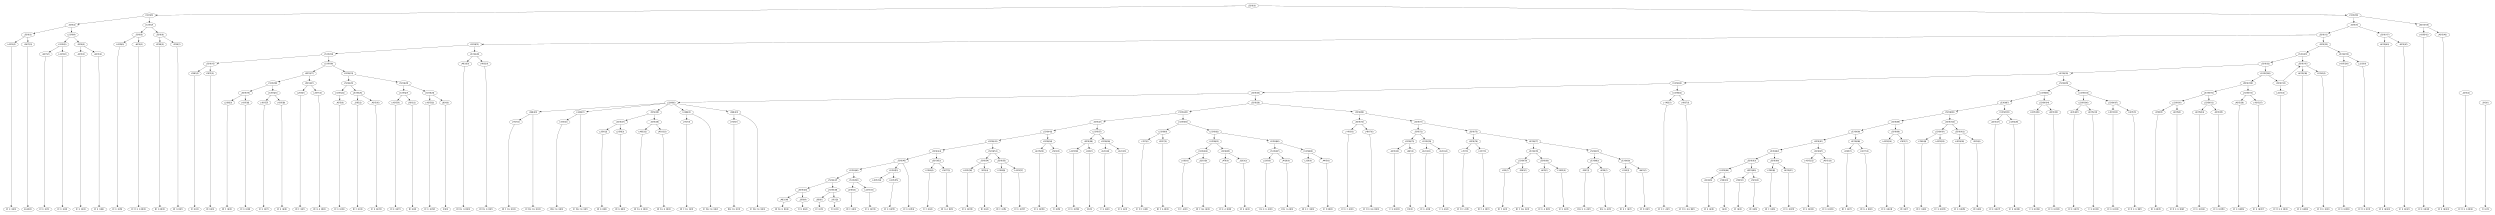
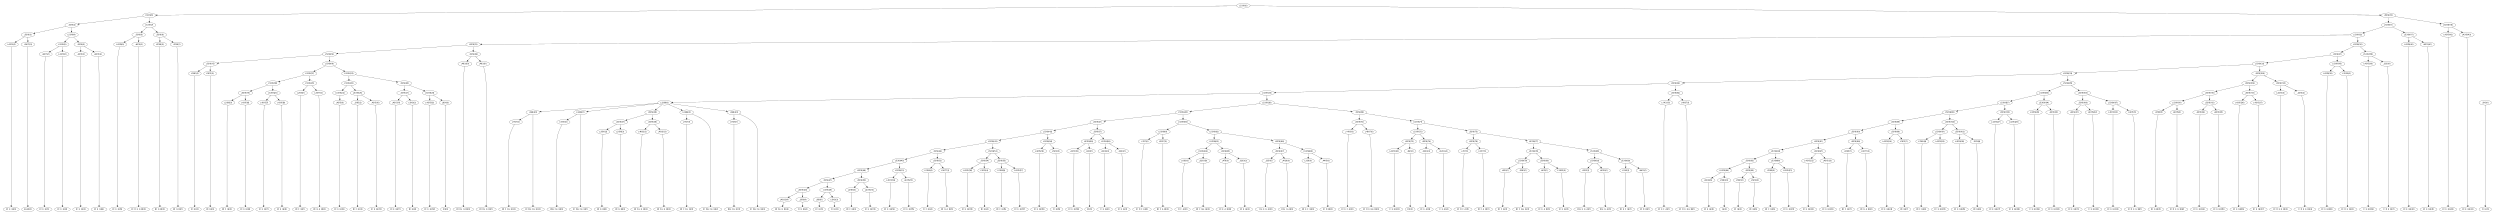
(2291, 74) -> (2290, 88)
(909, 184) -> (890, 194)
